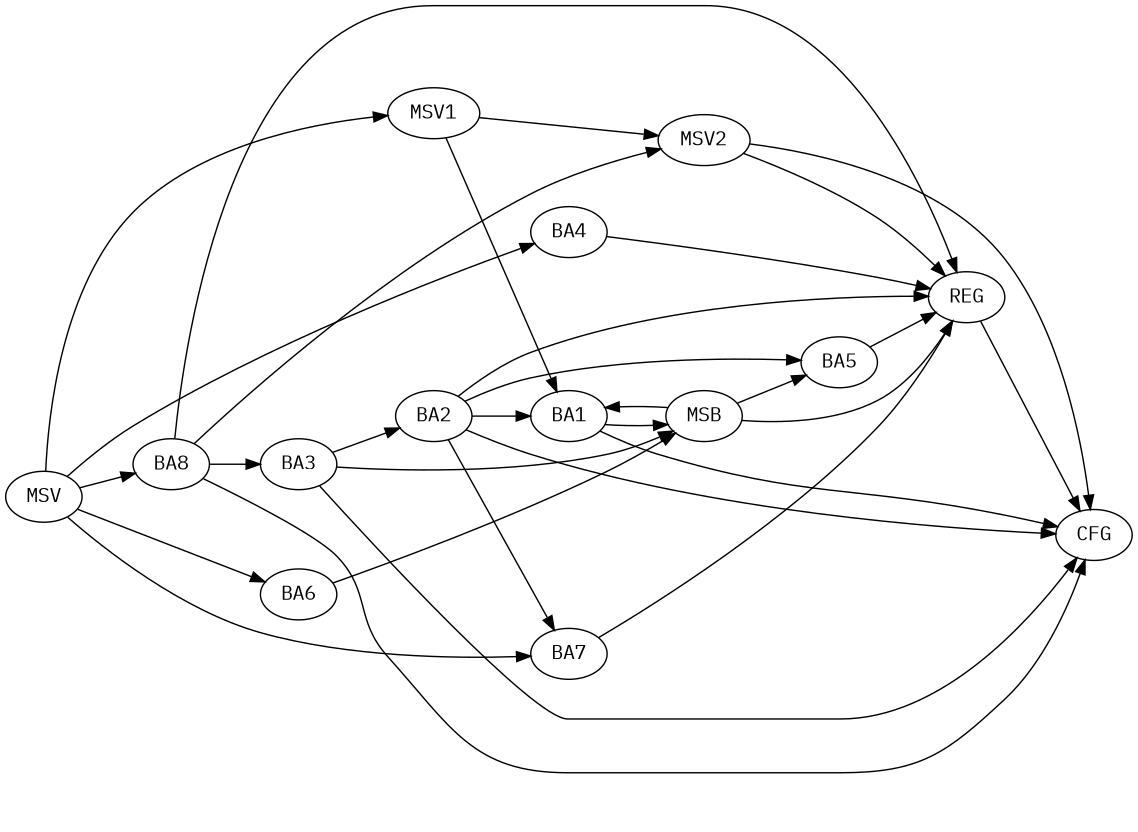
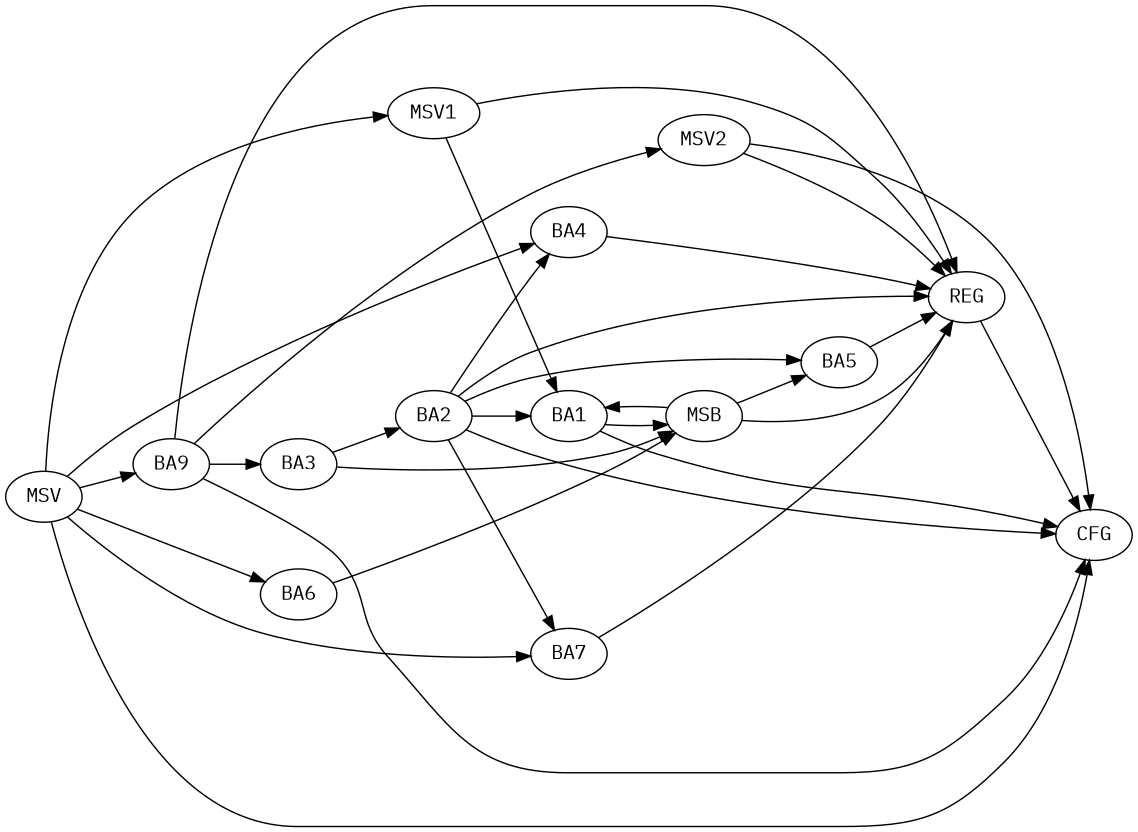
(562, 126) -> (741, 100)
none -> (494, 328)
(171, 464) -> (171, 464)
(674, 719) -> (555, 827)
